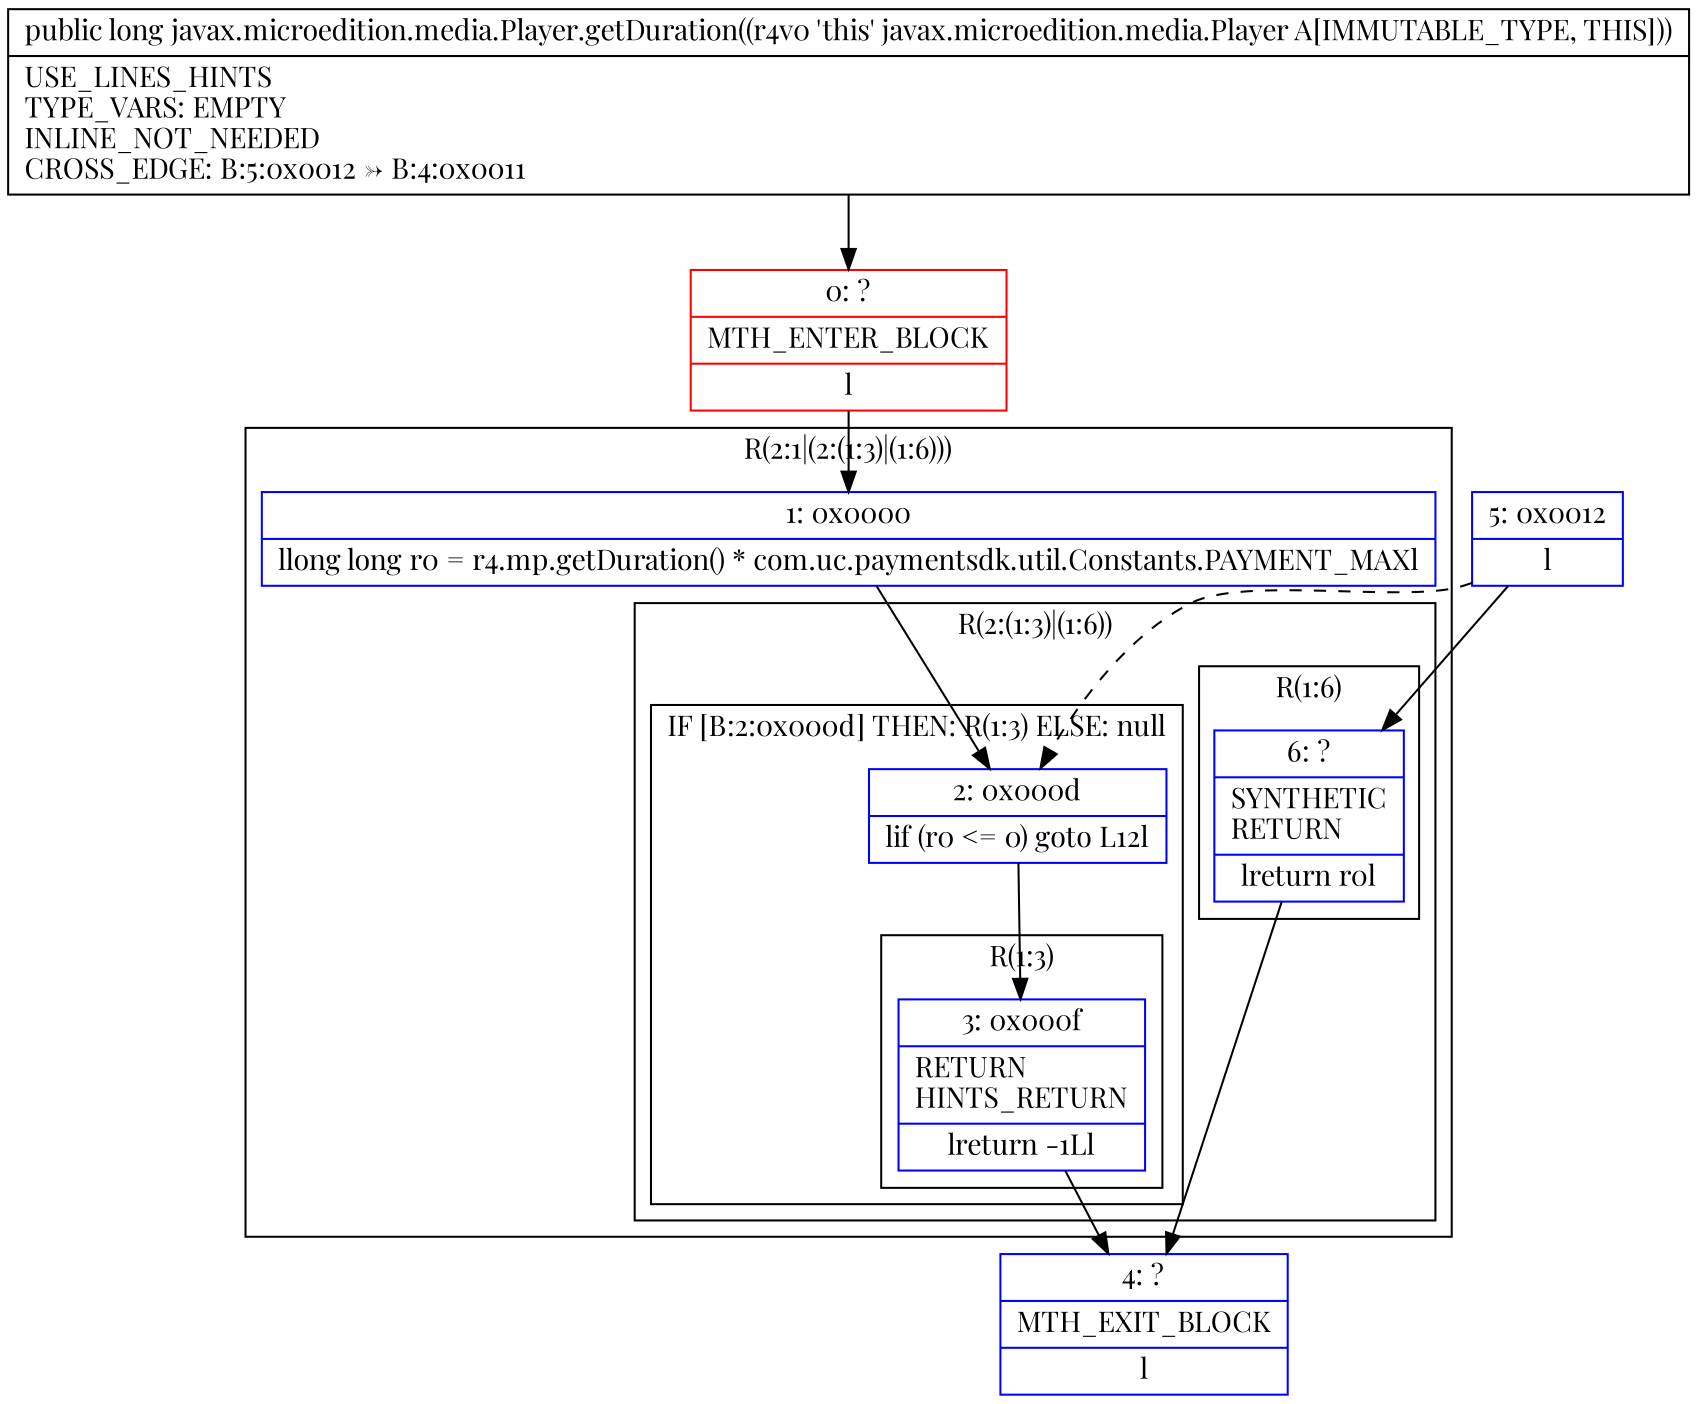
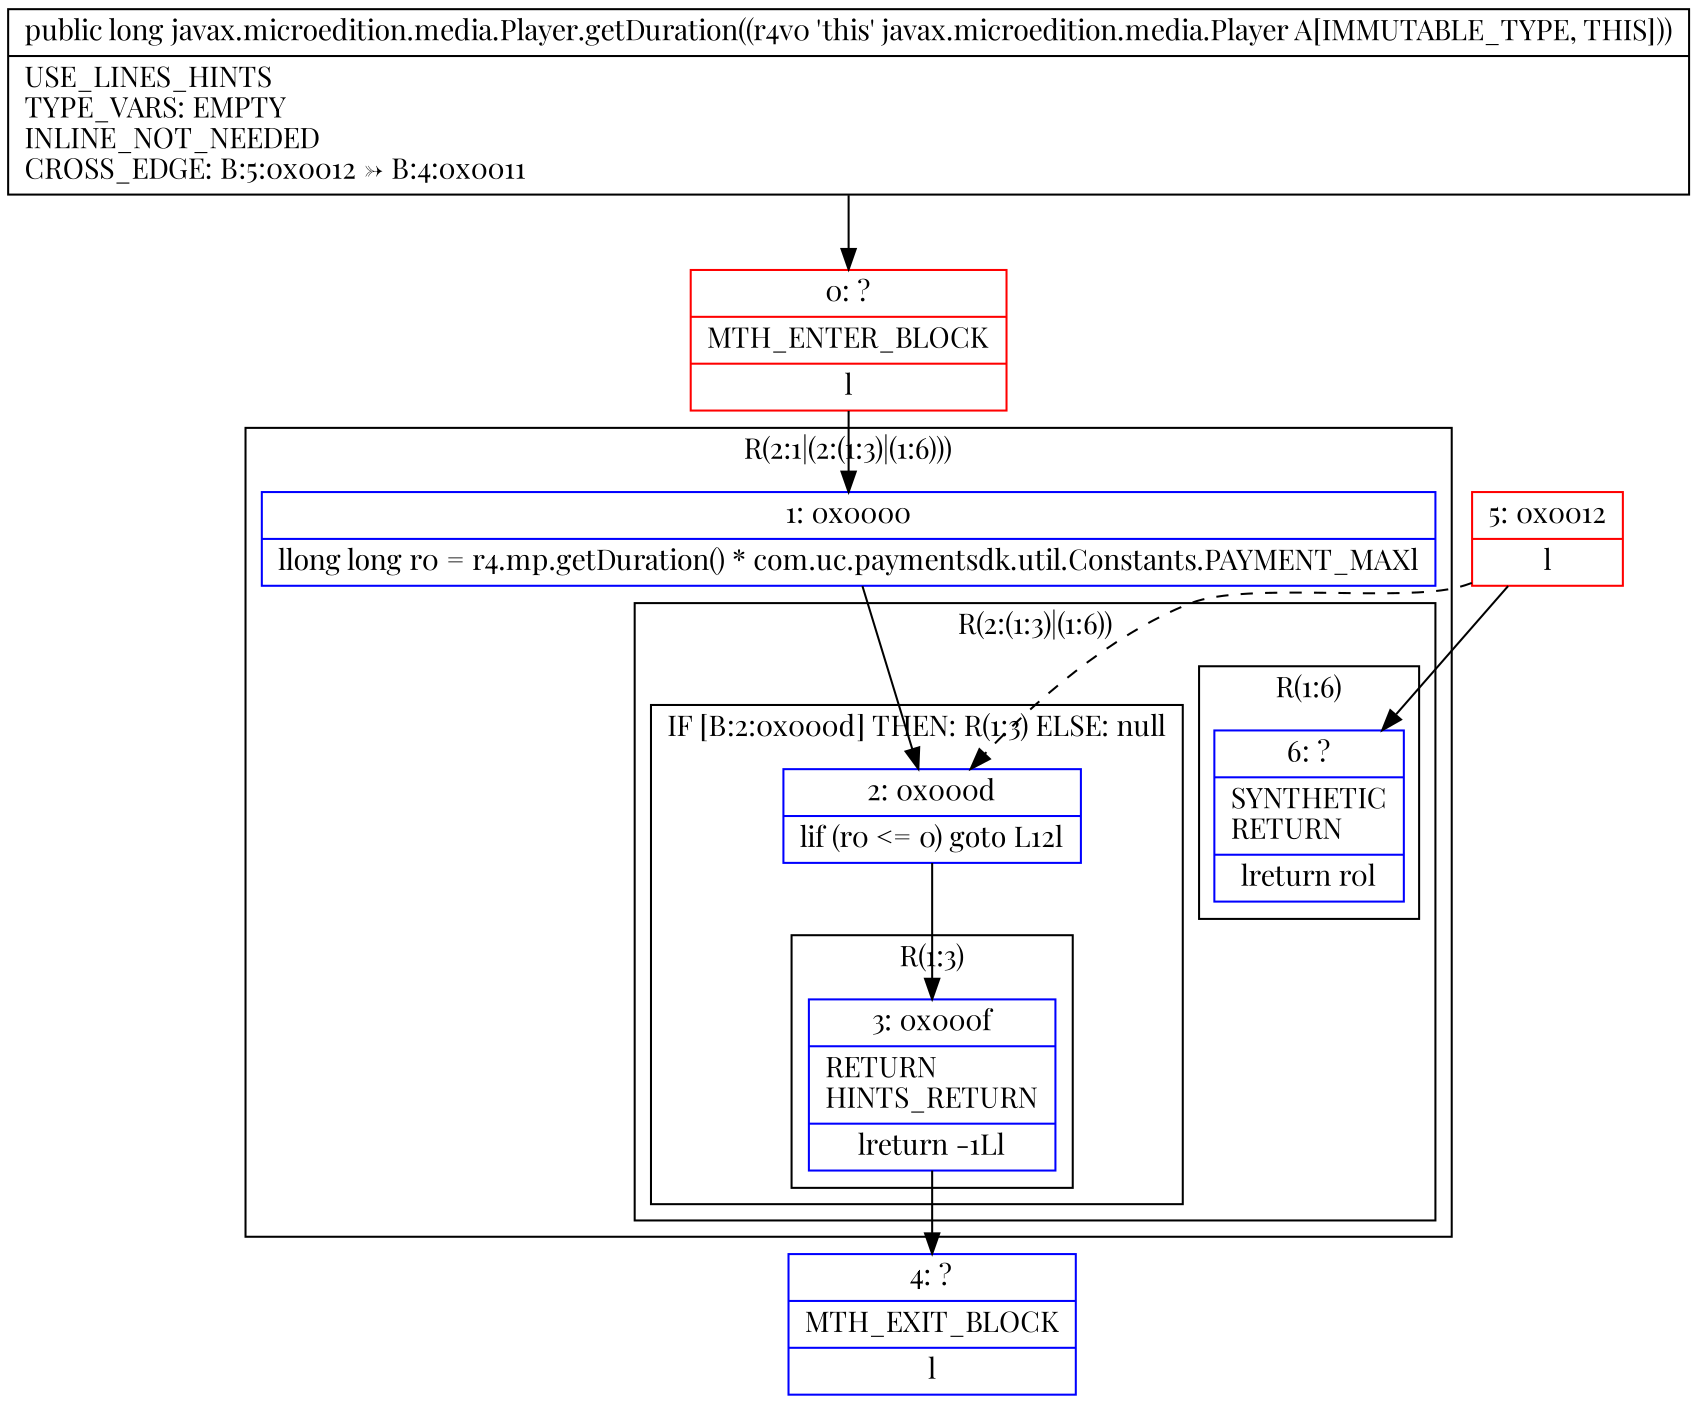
(1547, 539) -> (1547, 539)
(1227, 1068) -> none
